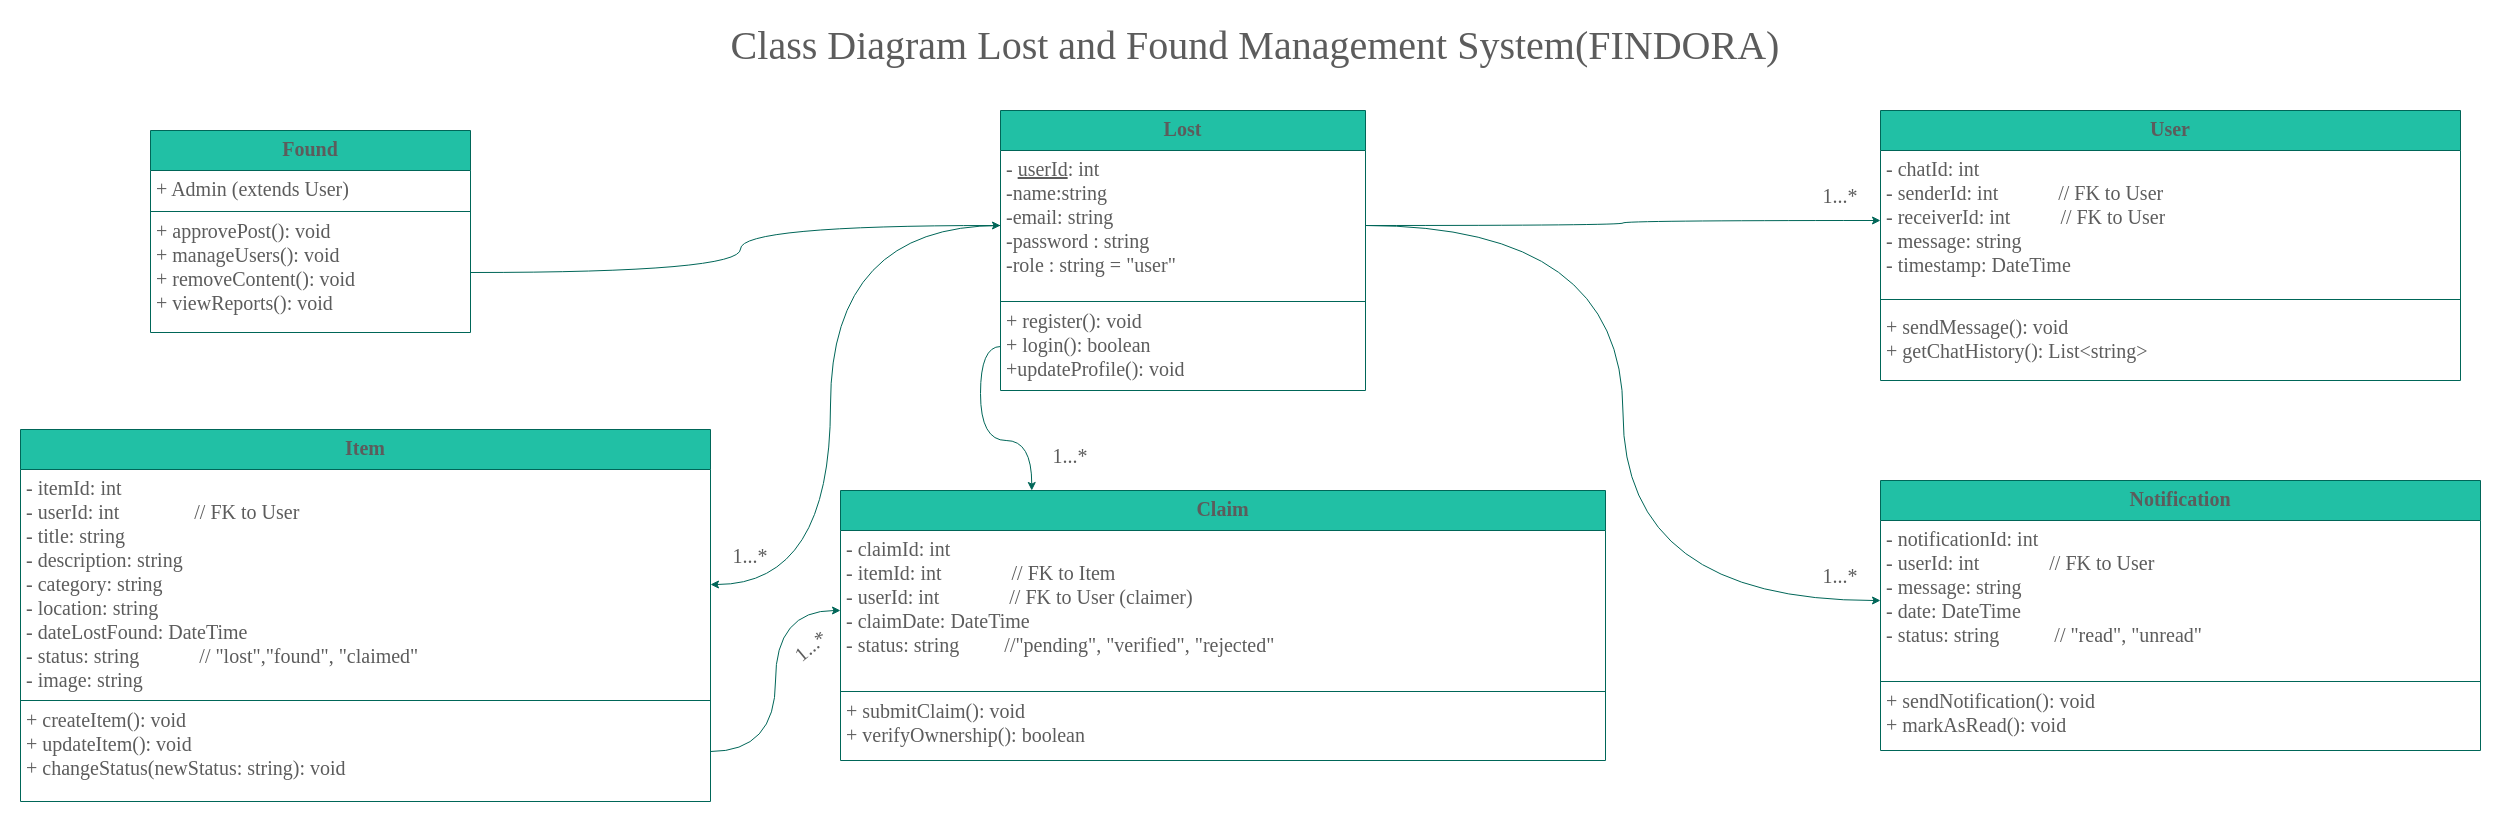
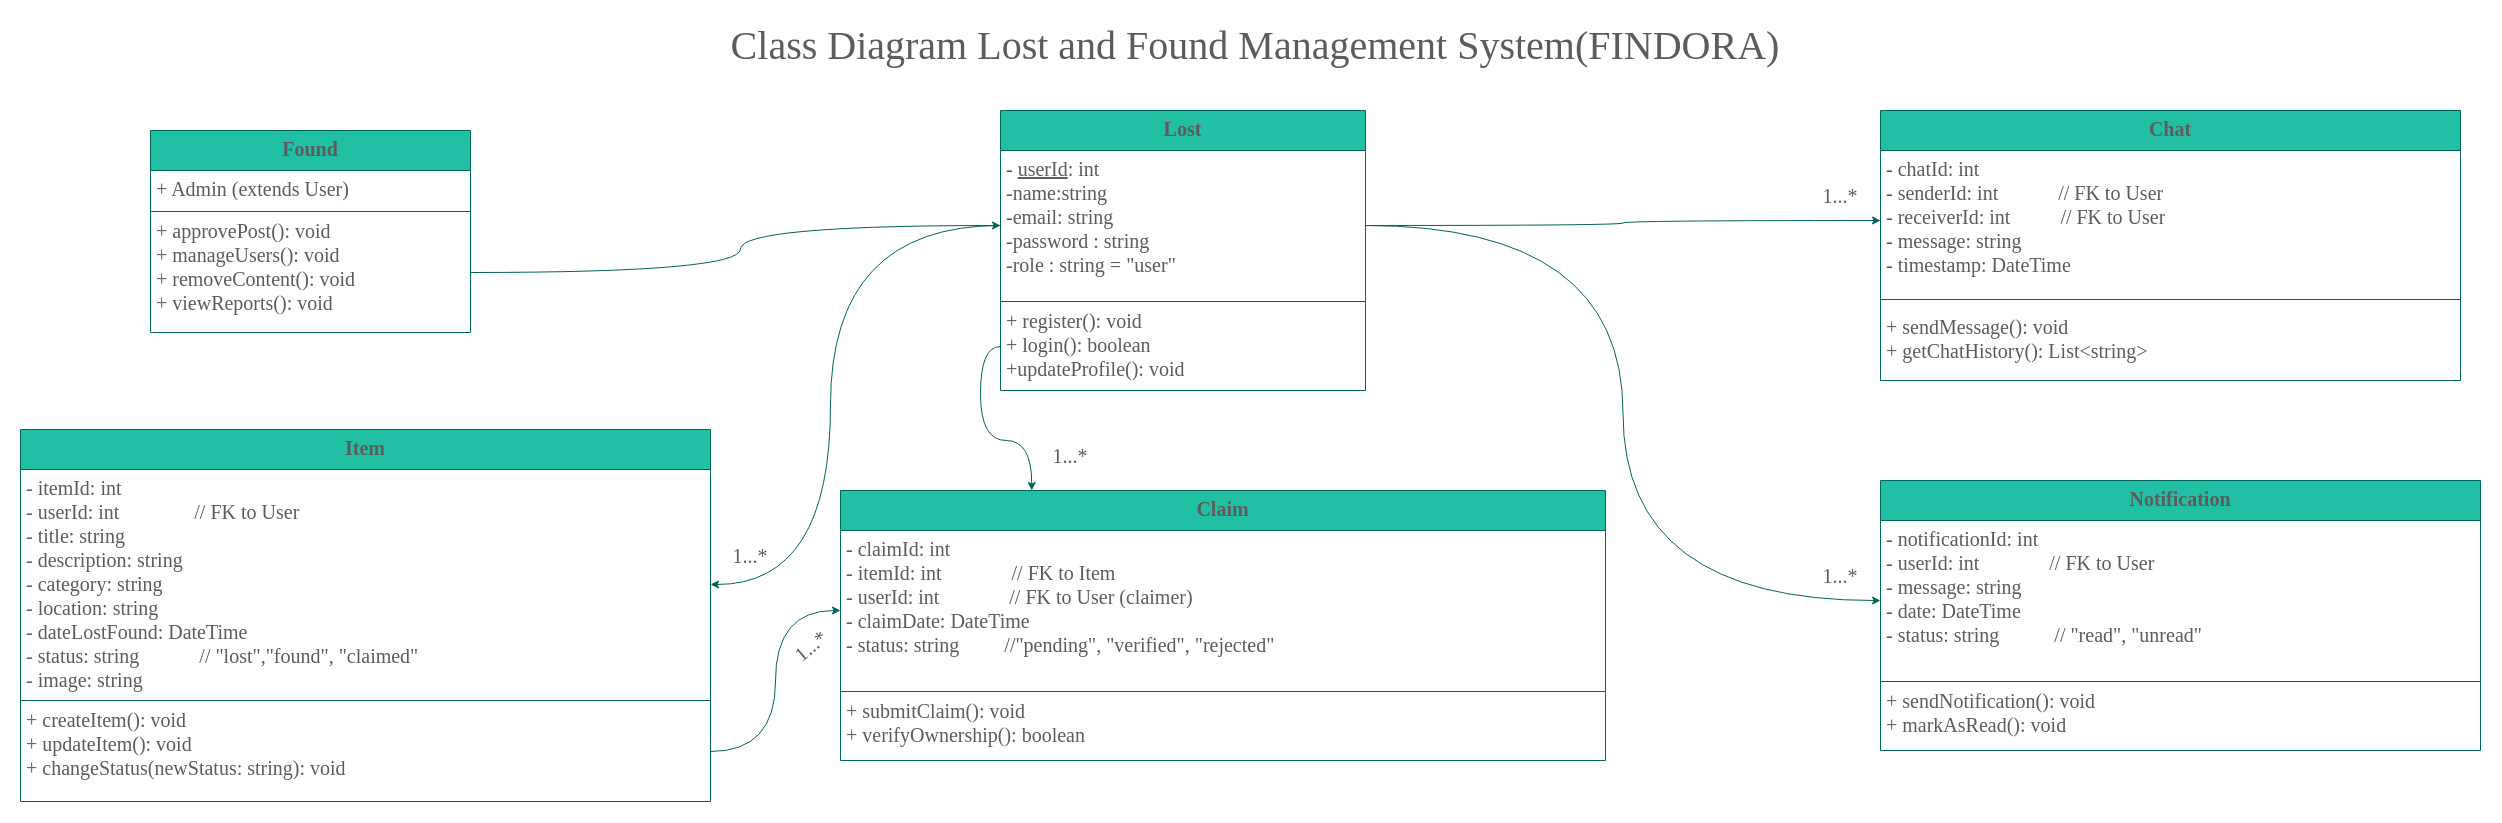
(2171, 130) -> (2171, 130)
